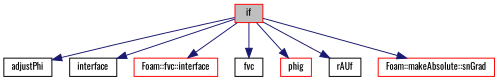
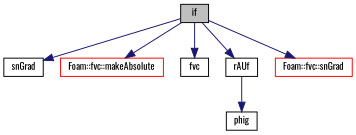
(249, 13) -> (195, 13)
(269, 37) -> (242, 89)
(28, 67) -> (24, 67)
(93, 67) -> none
(176, 67) -> (112, 67)
(296, 67) -> (242, 121)
(436, 67) -> (314, 67)
